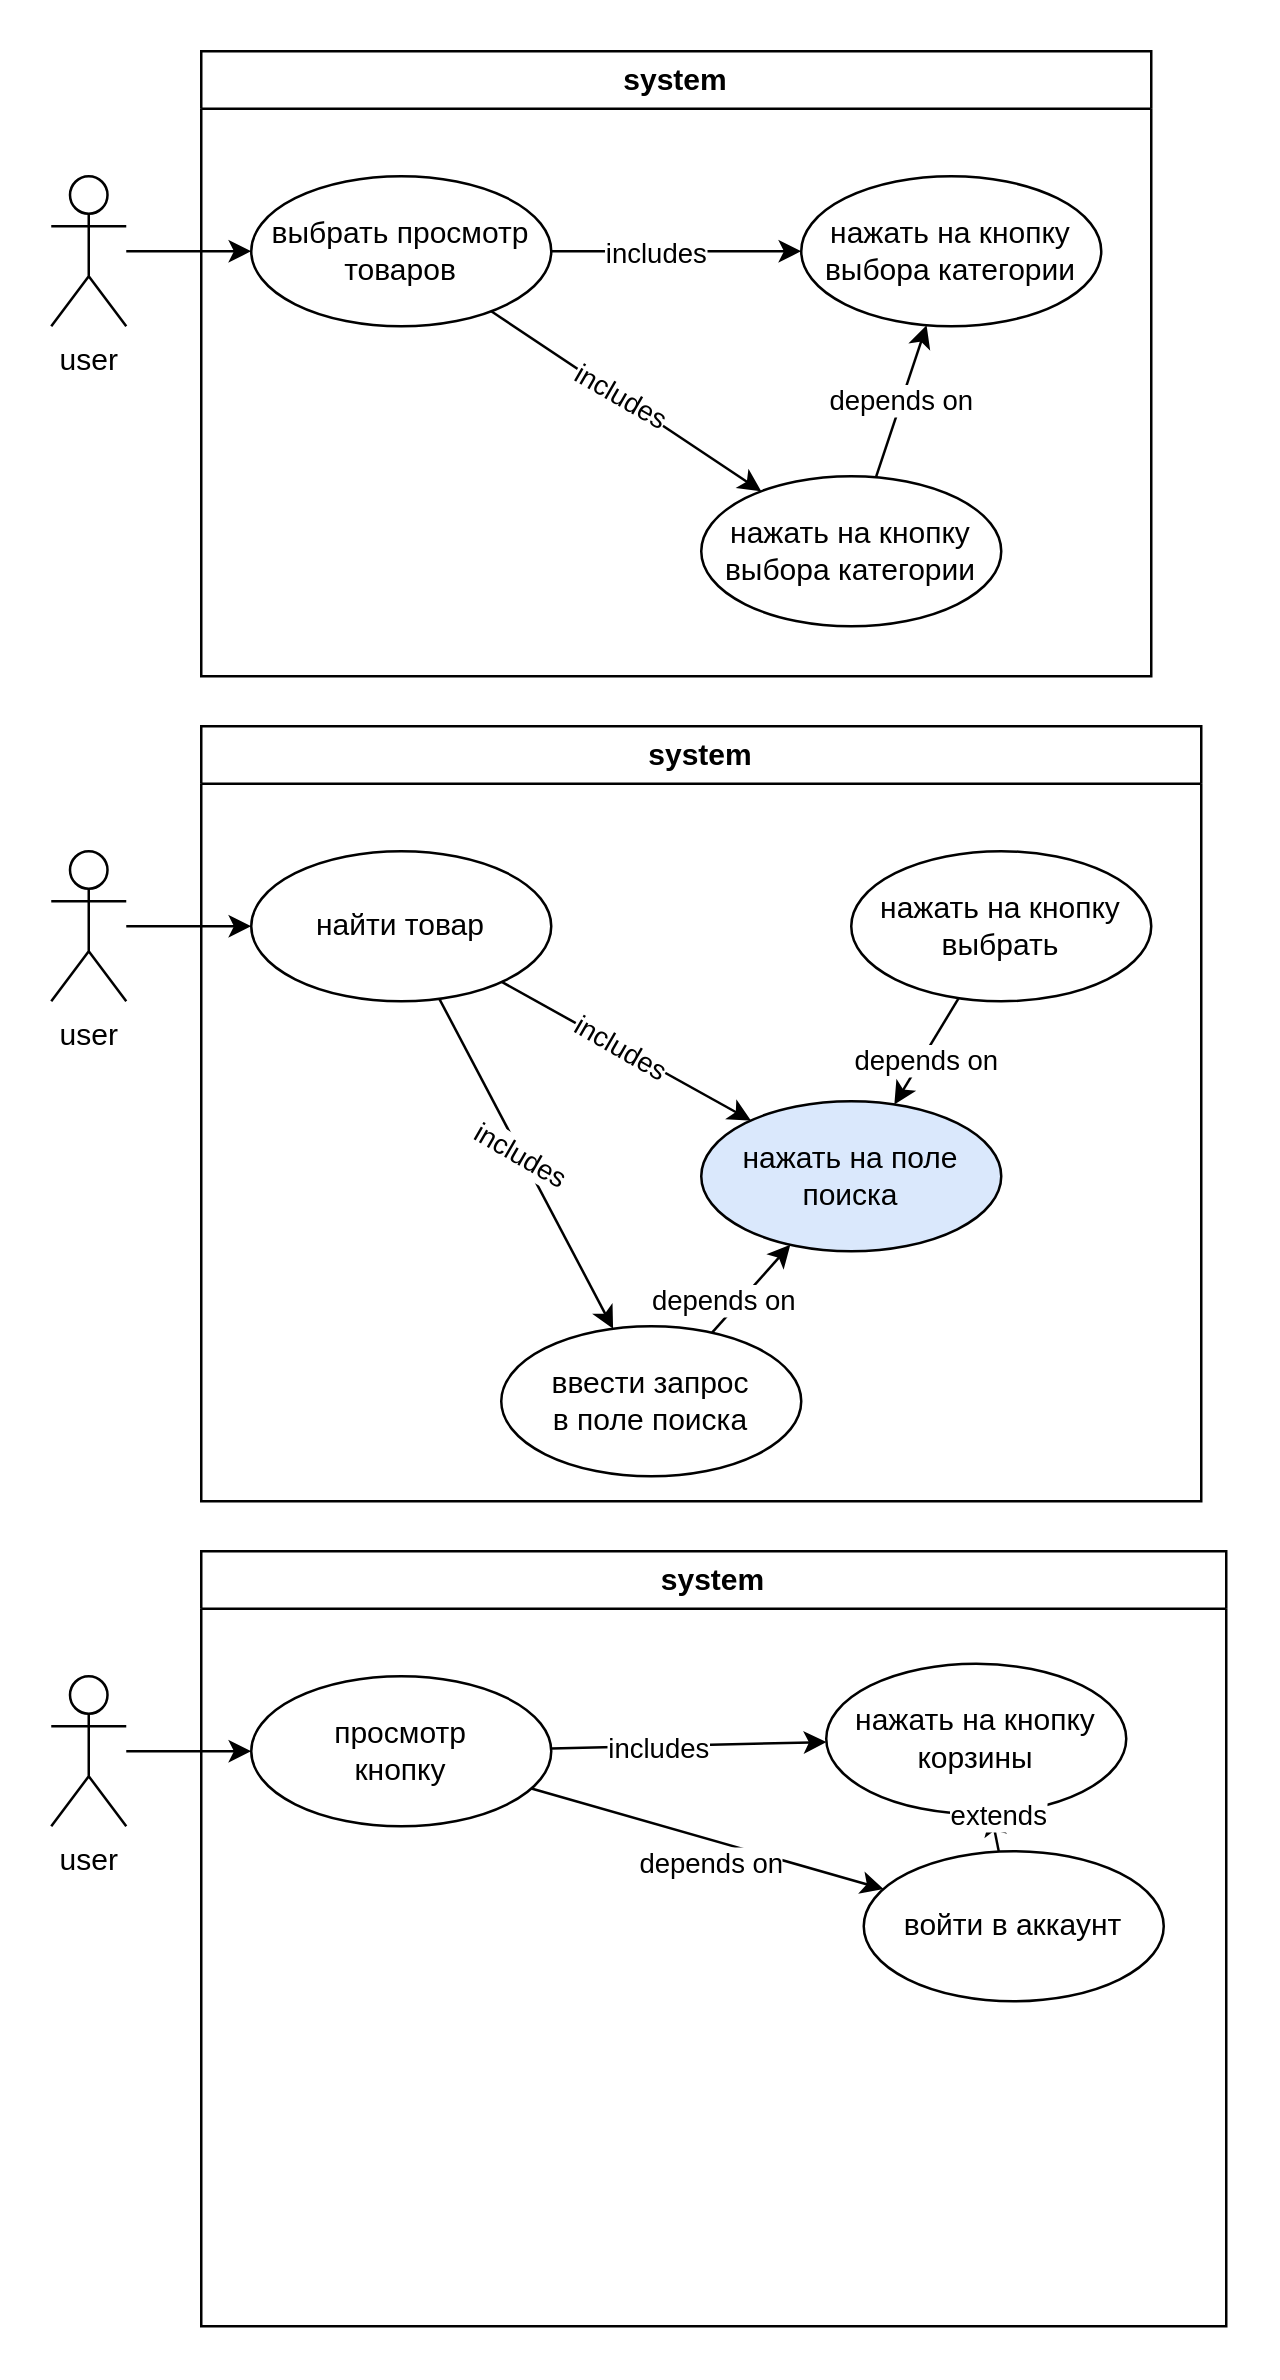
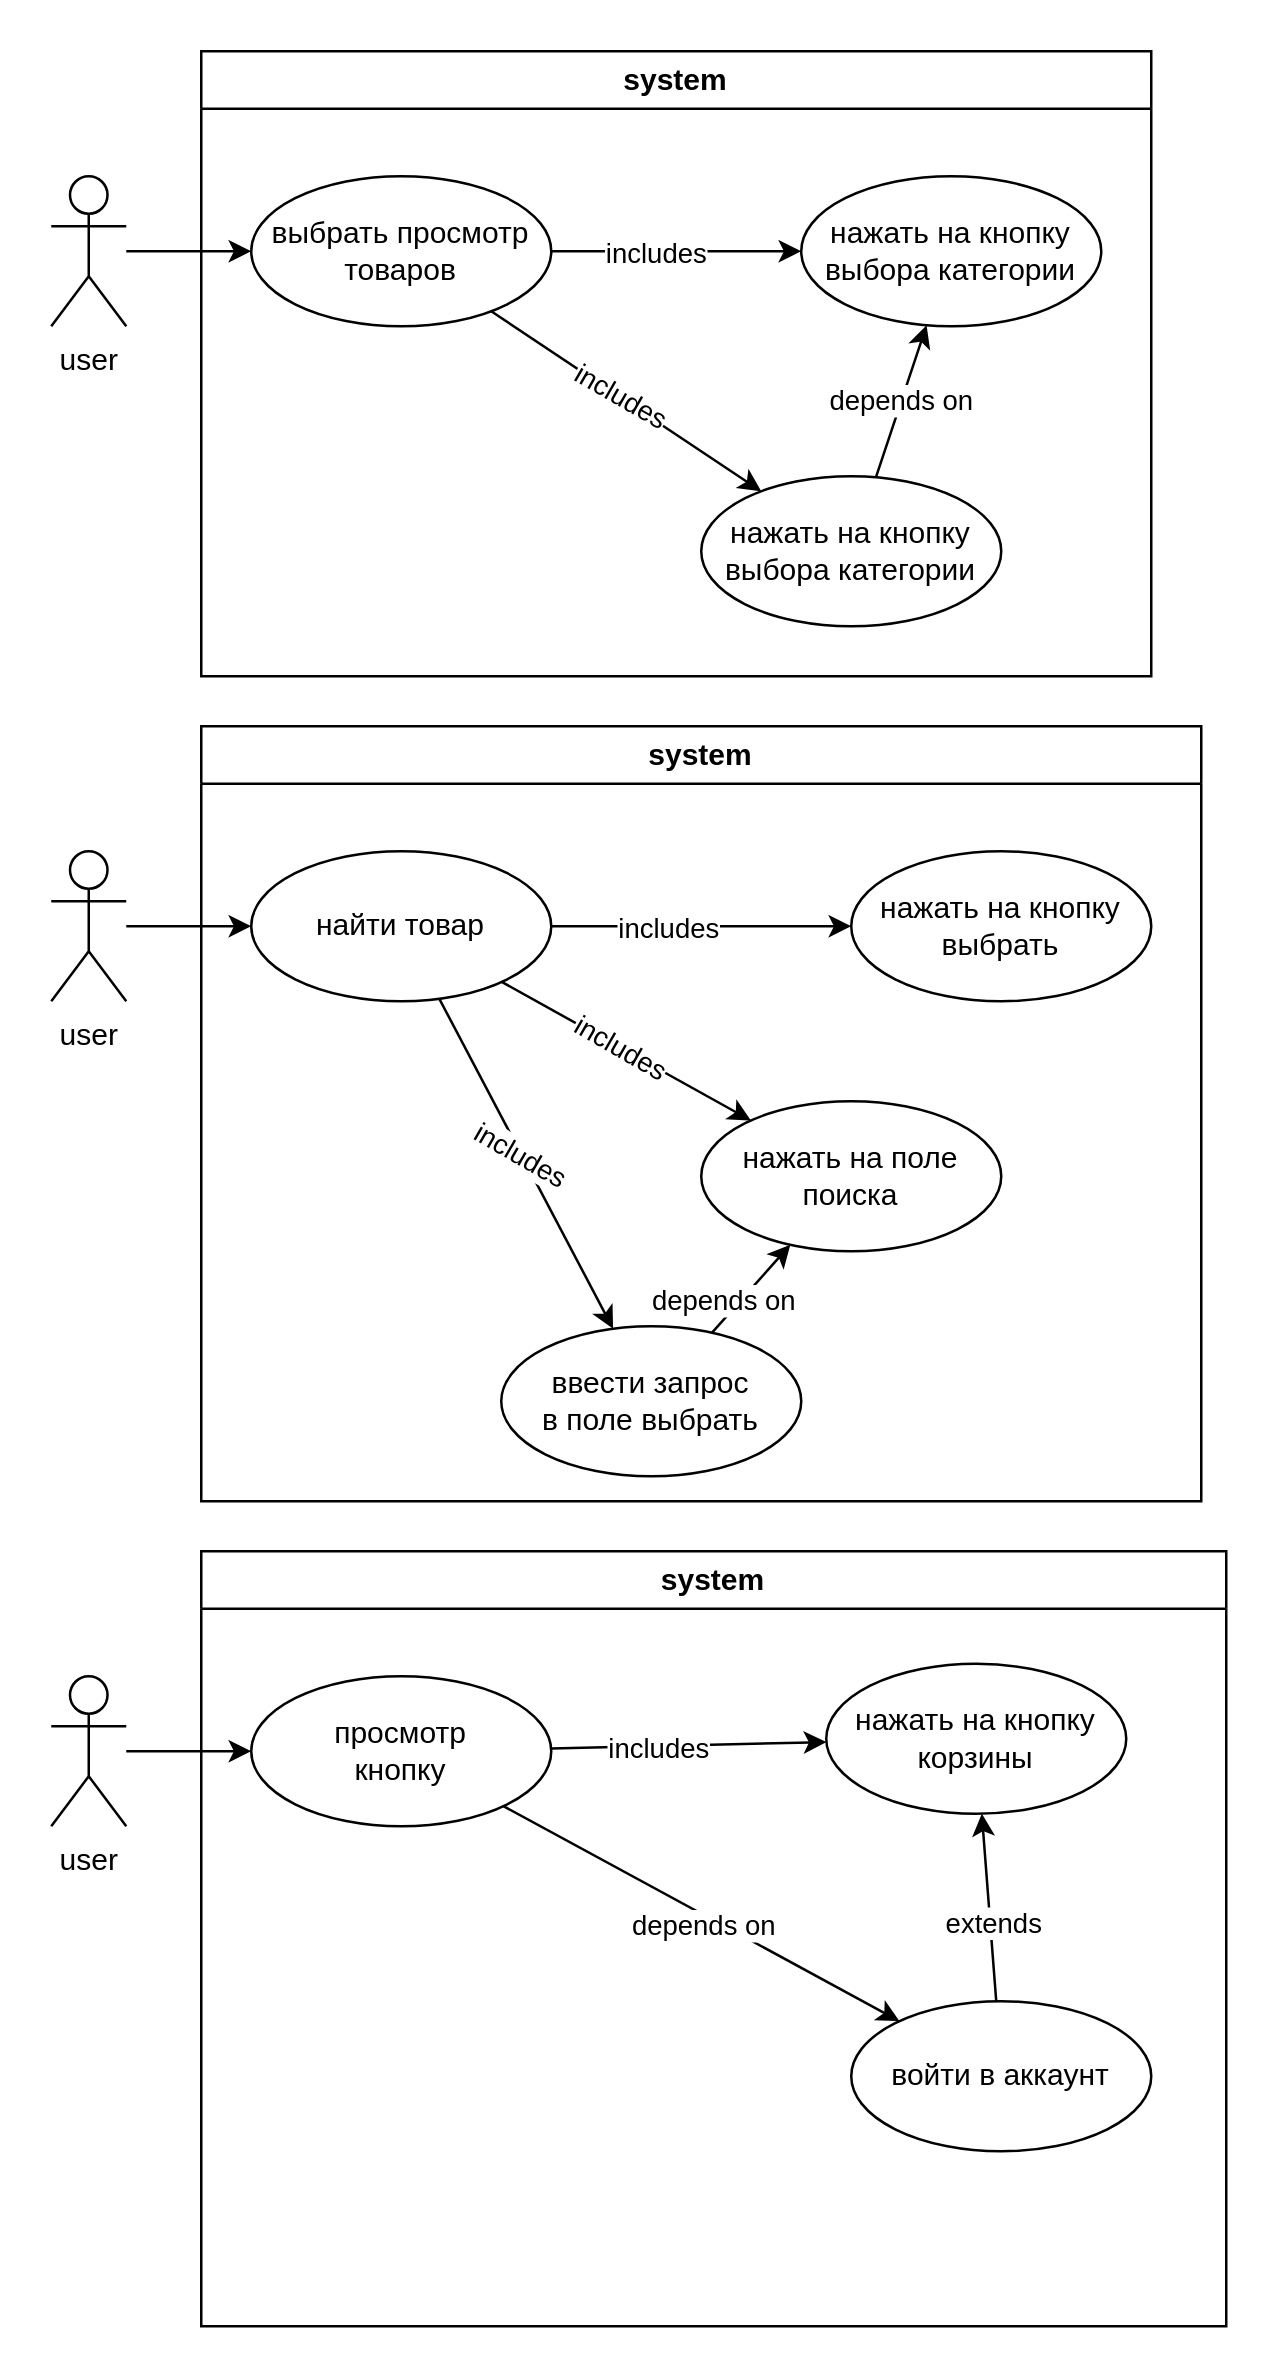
none -> (693, 926)
(944, 1022) -> none
(851, 1176) -> (851, 1176)
(651, 1401) -> (651, 1401)
(1014, 1926) -> (1001, 2076)
